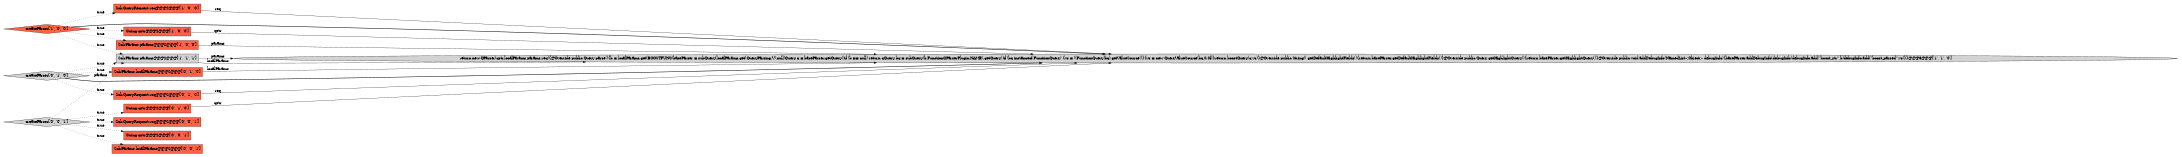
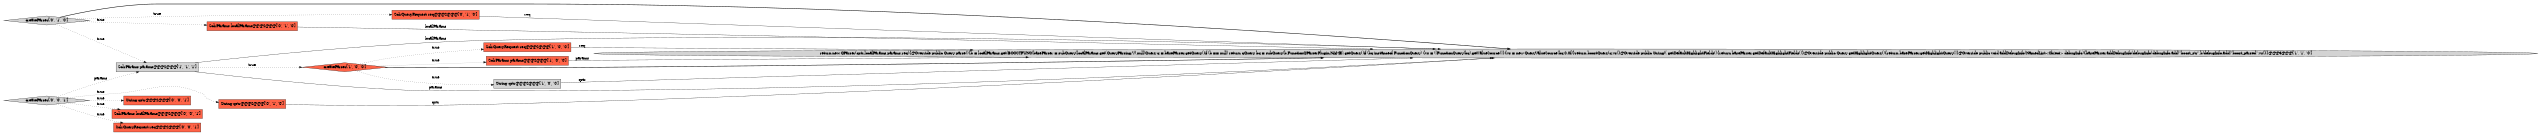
(157, 32) -> (527, 84)
(87, 44) -> (249, 67)
